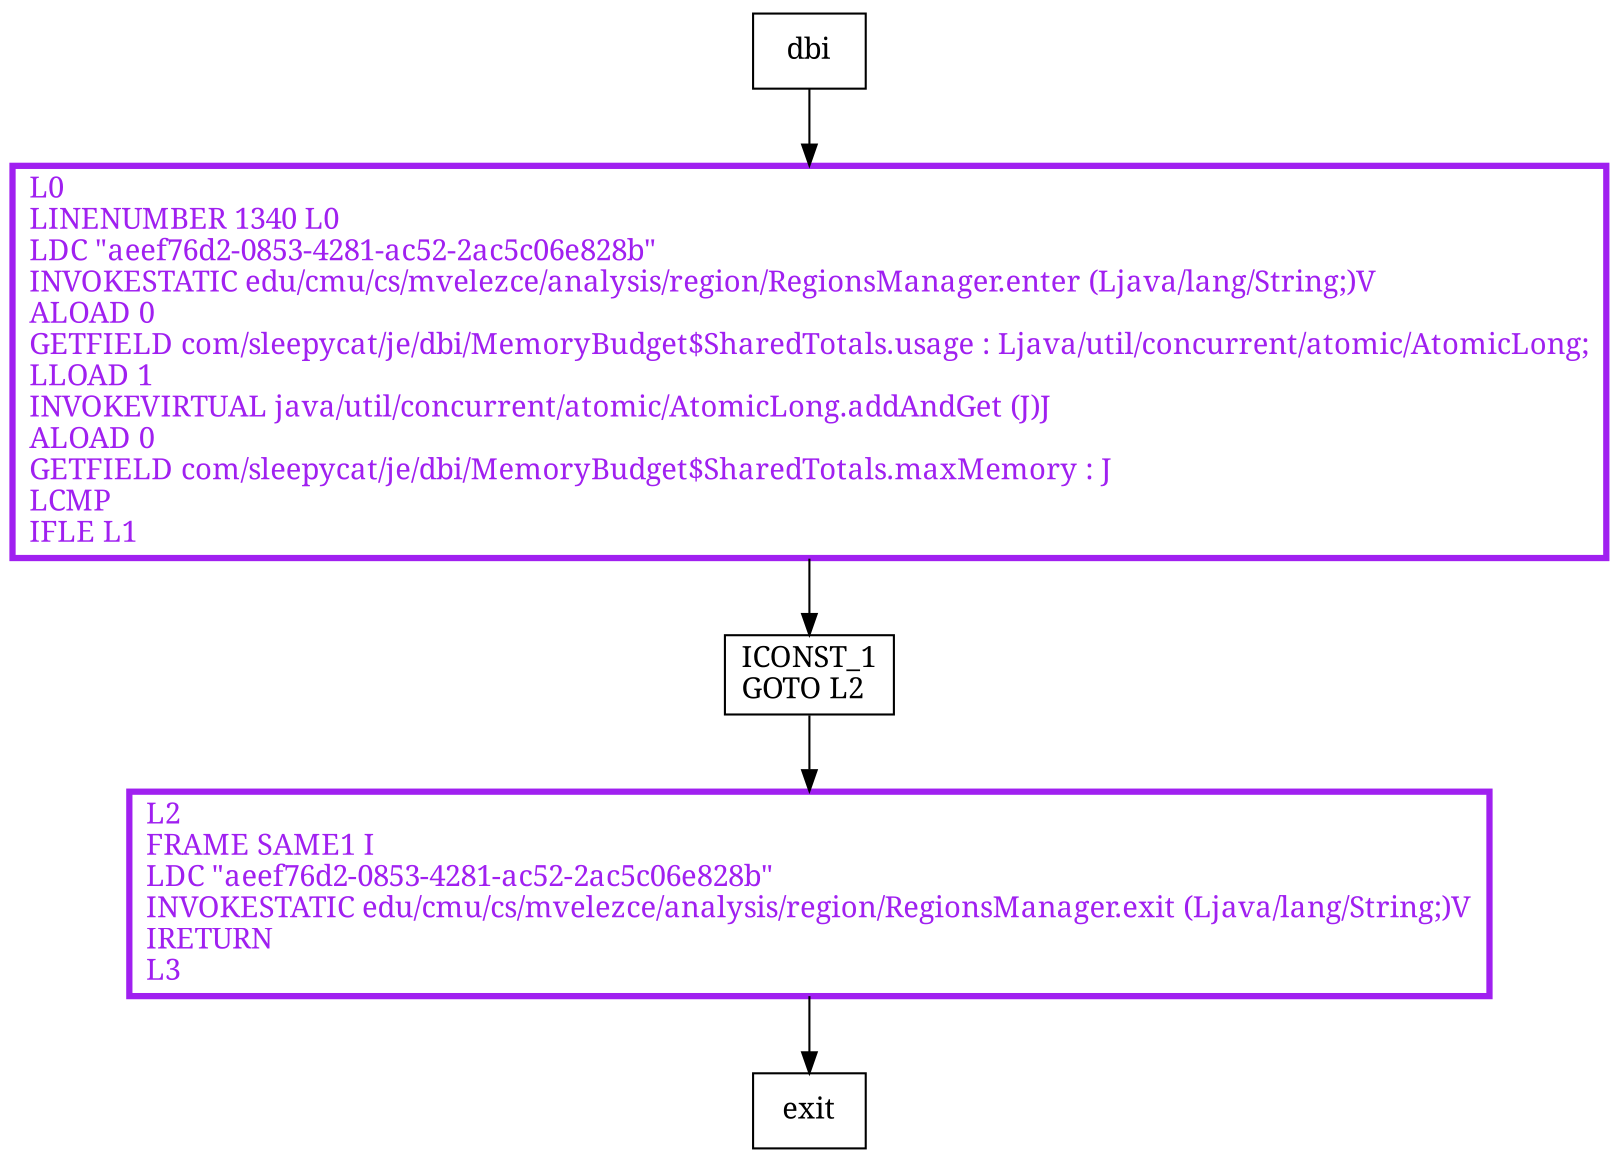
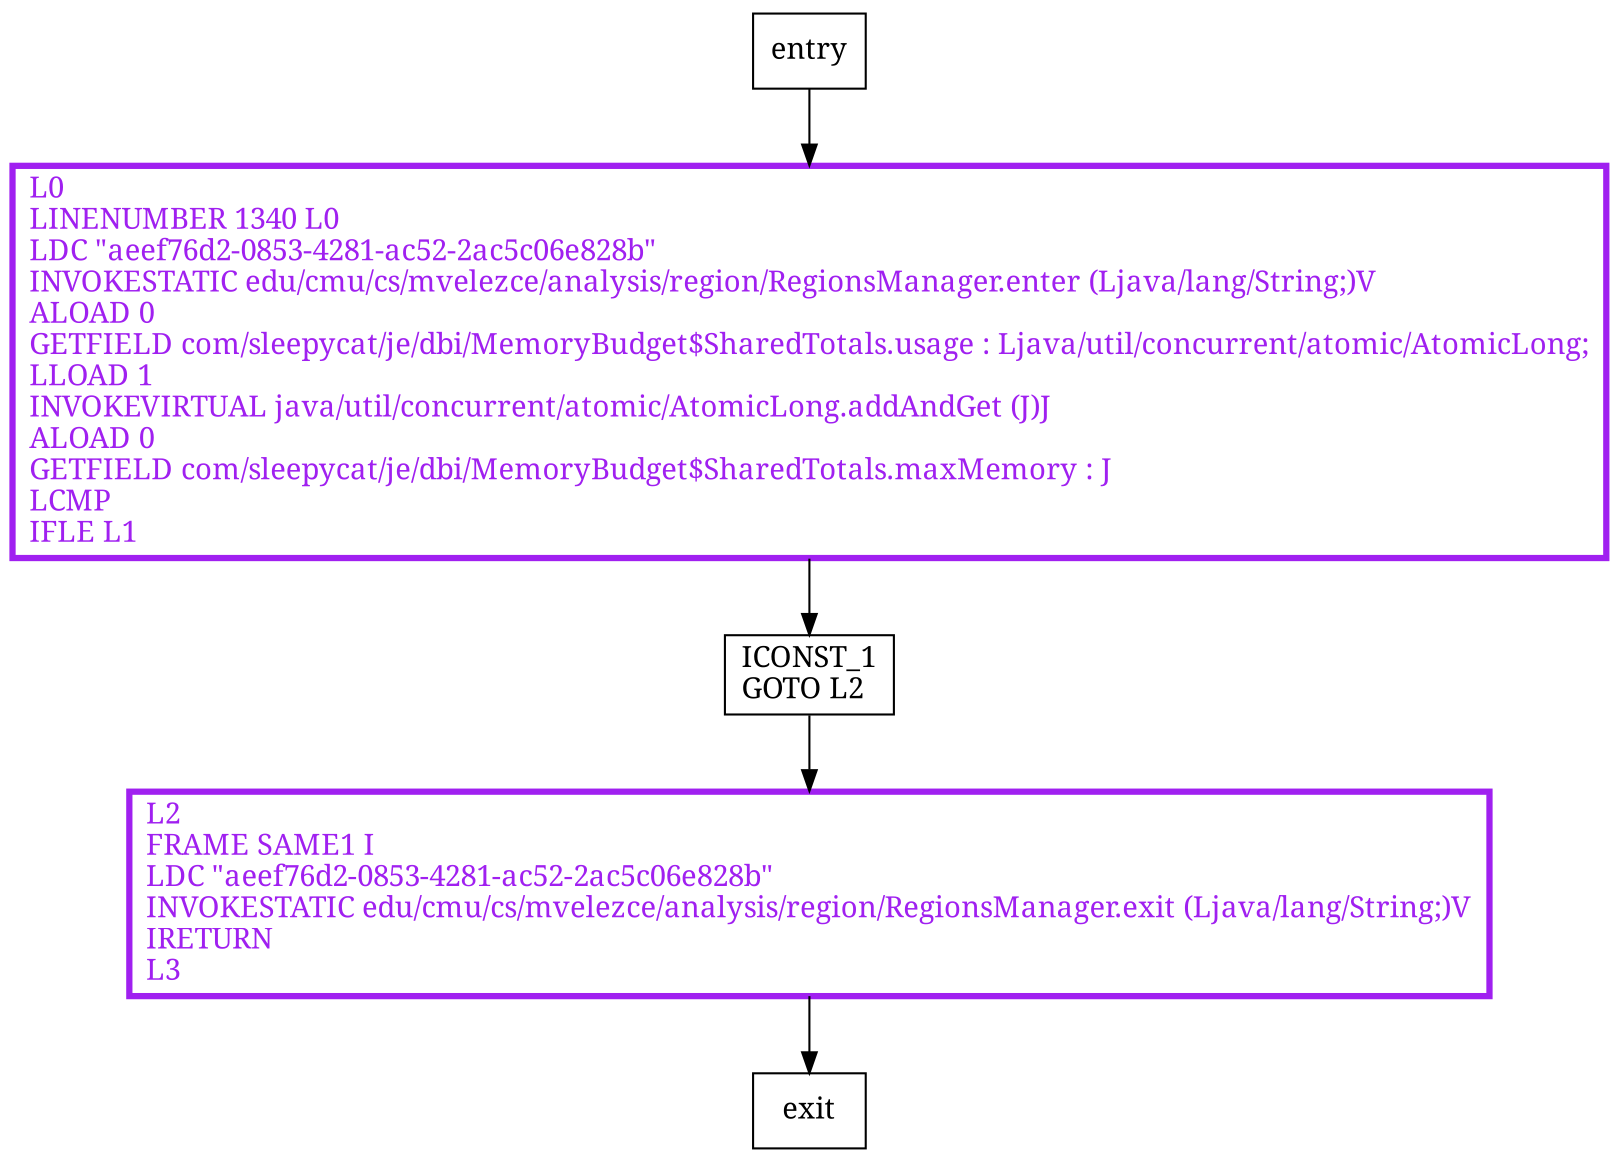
(809, 51) -> (809, 51)
